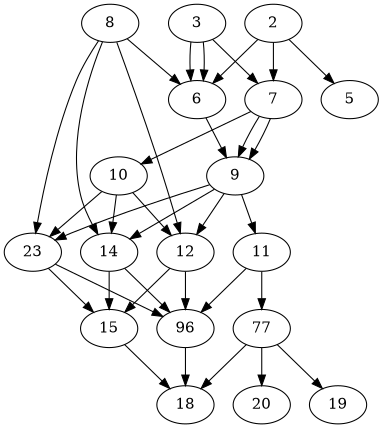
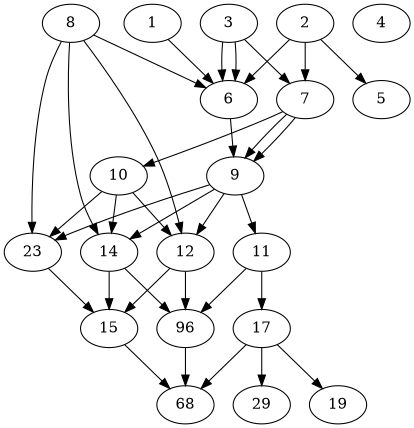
none -> (153, 23)
none -> (382, 23)
(102, 287) -> none
(262, 329) -> (262, 329)
(185, 405) -> (185, 405)
(262, 405) -> (262, 405)
